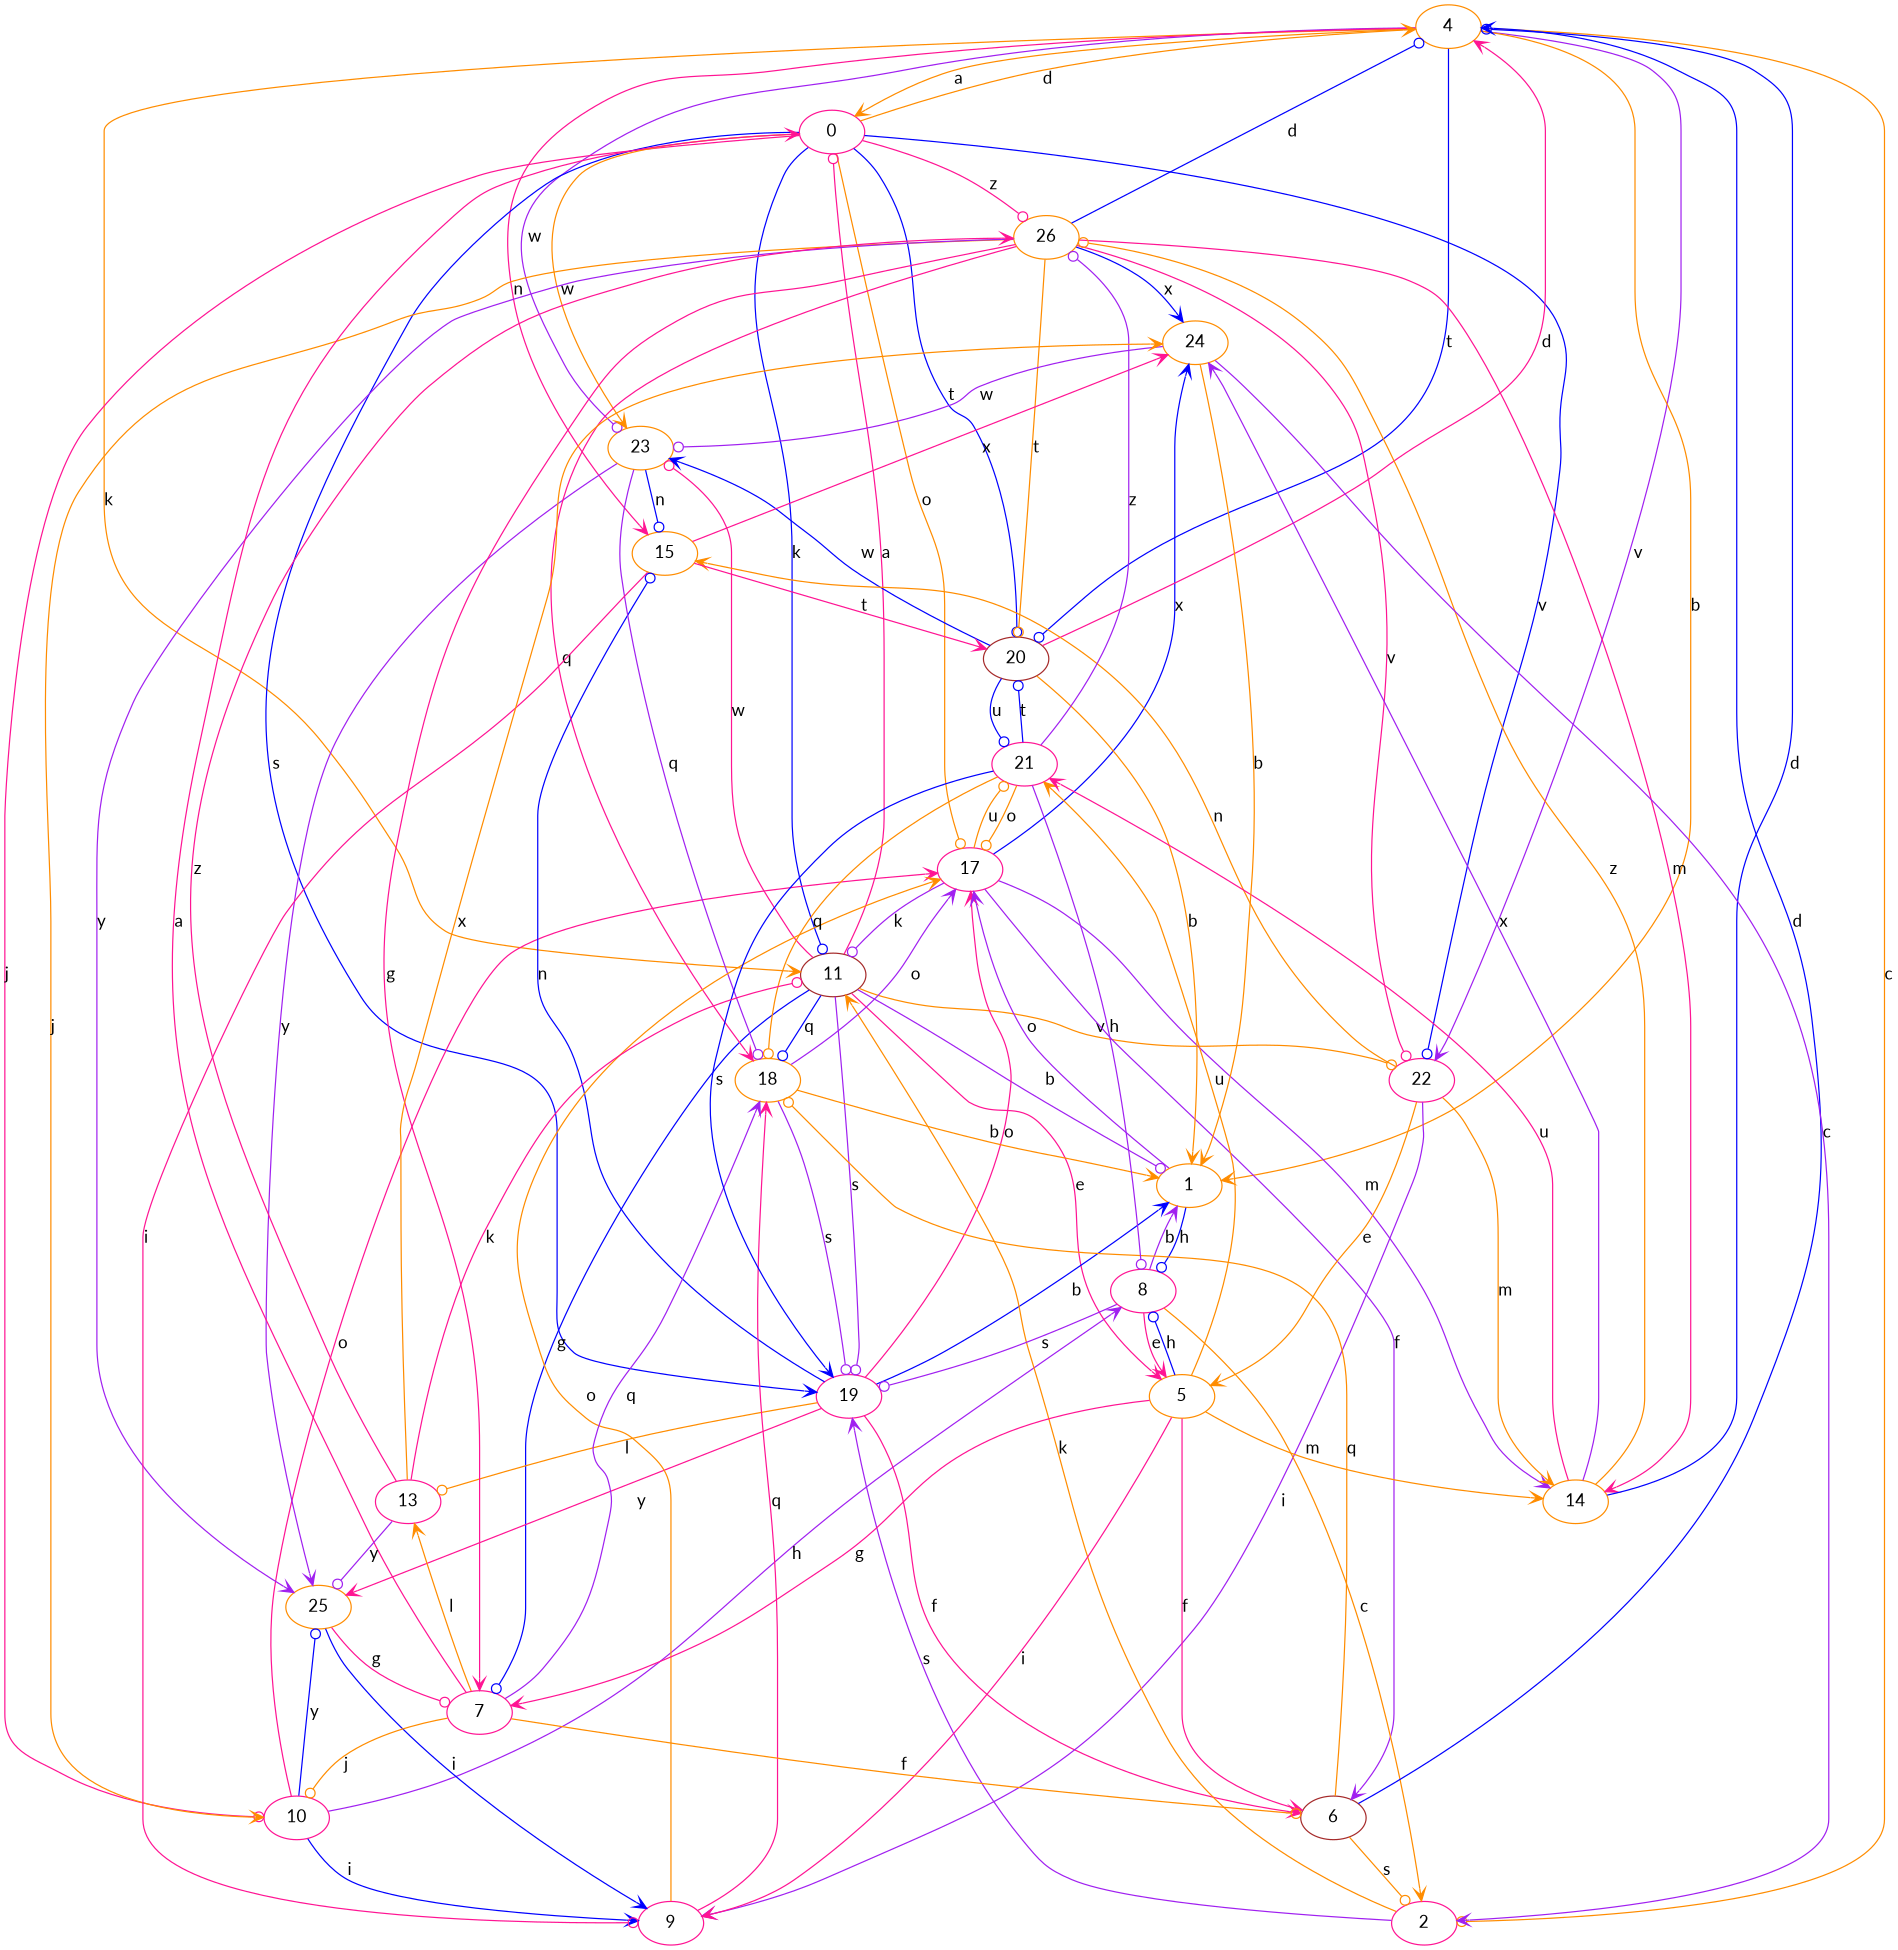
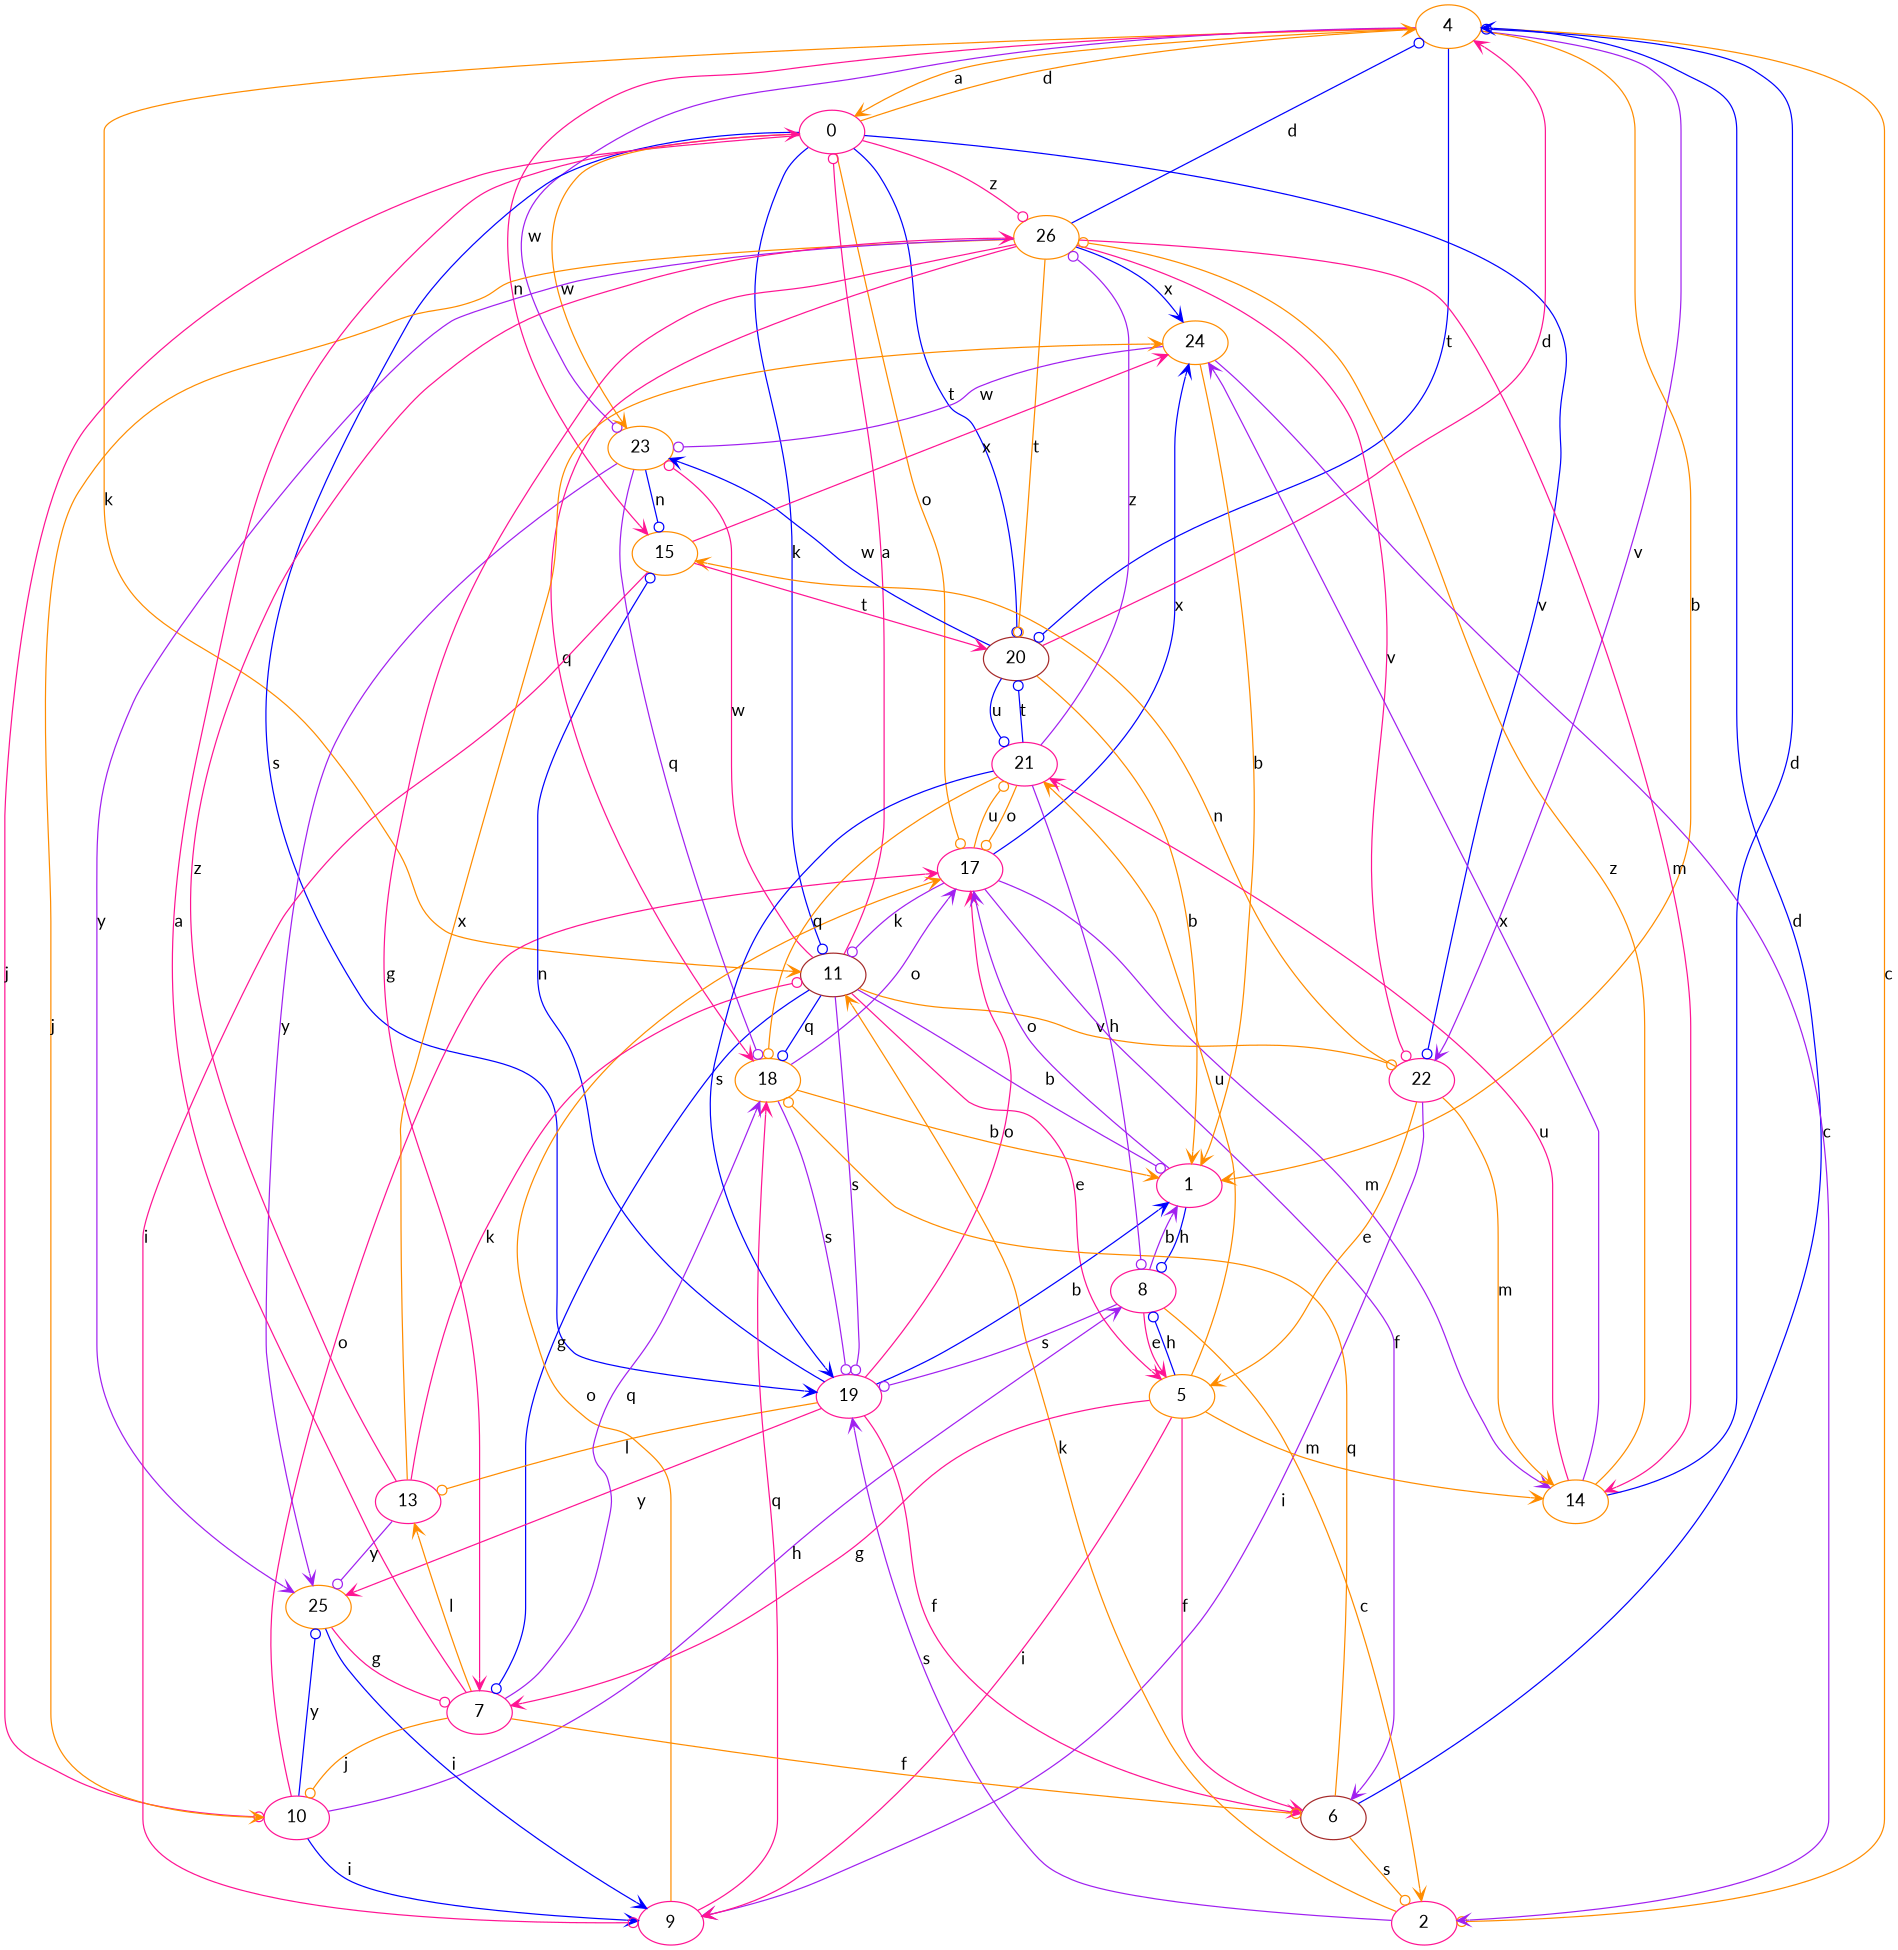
(1189, 1186) -> (1189, 1186)
